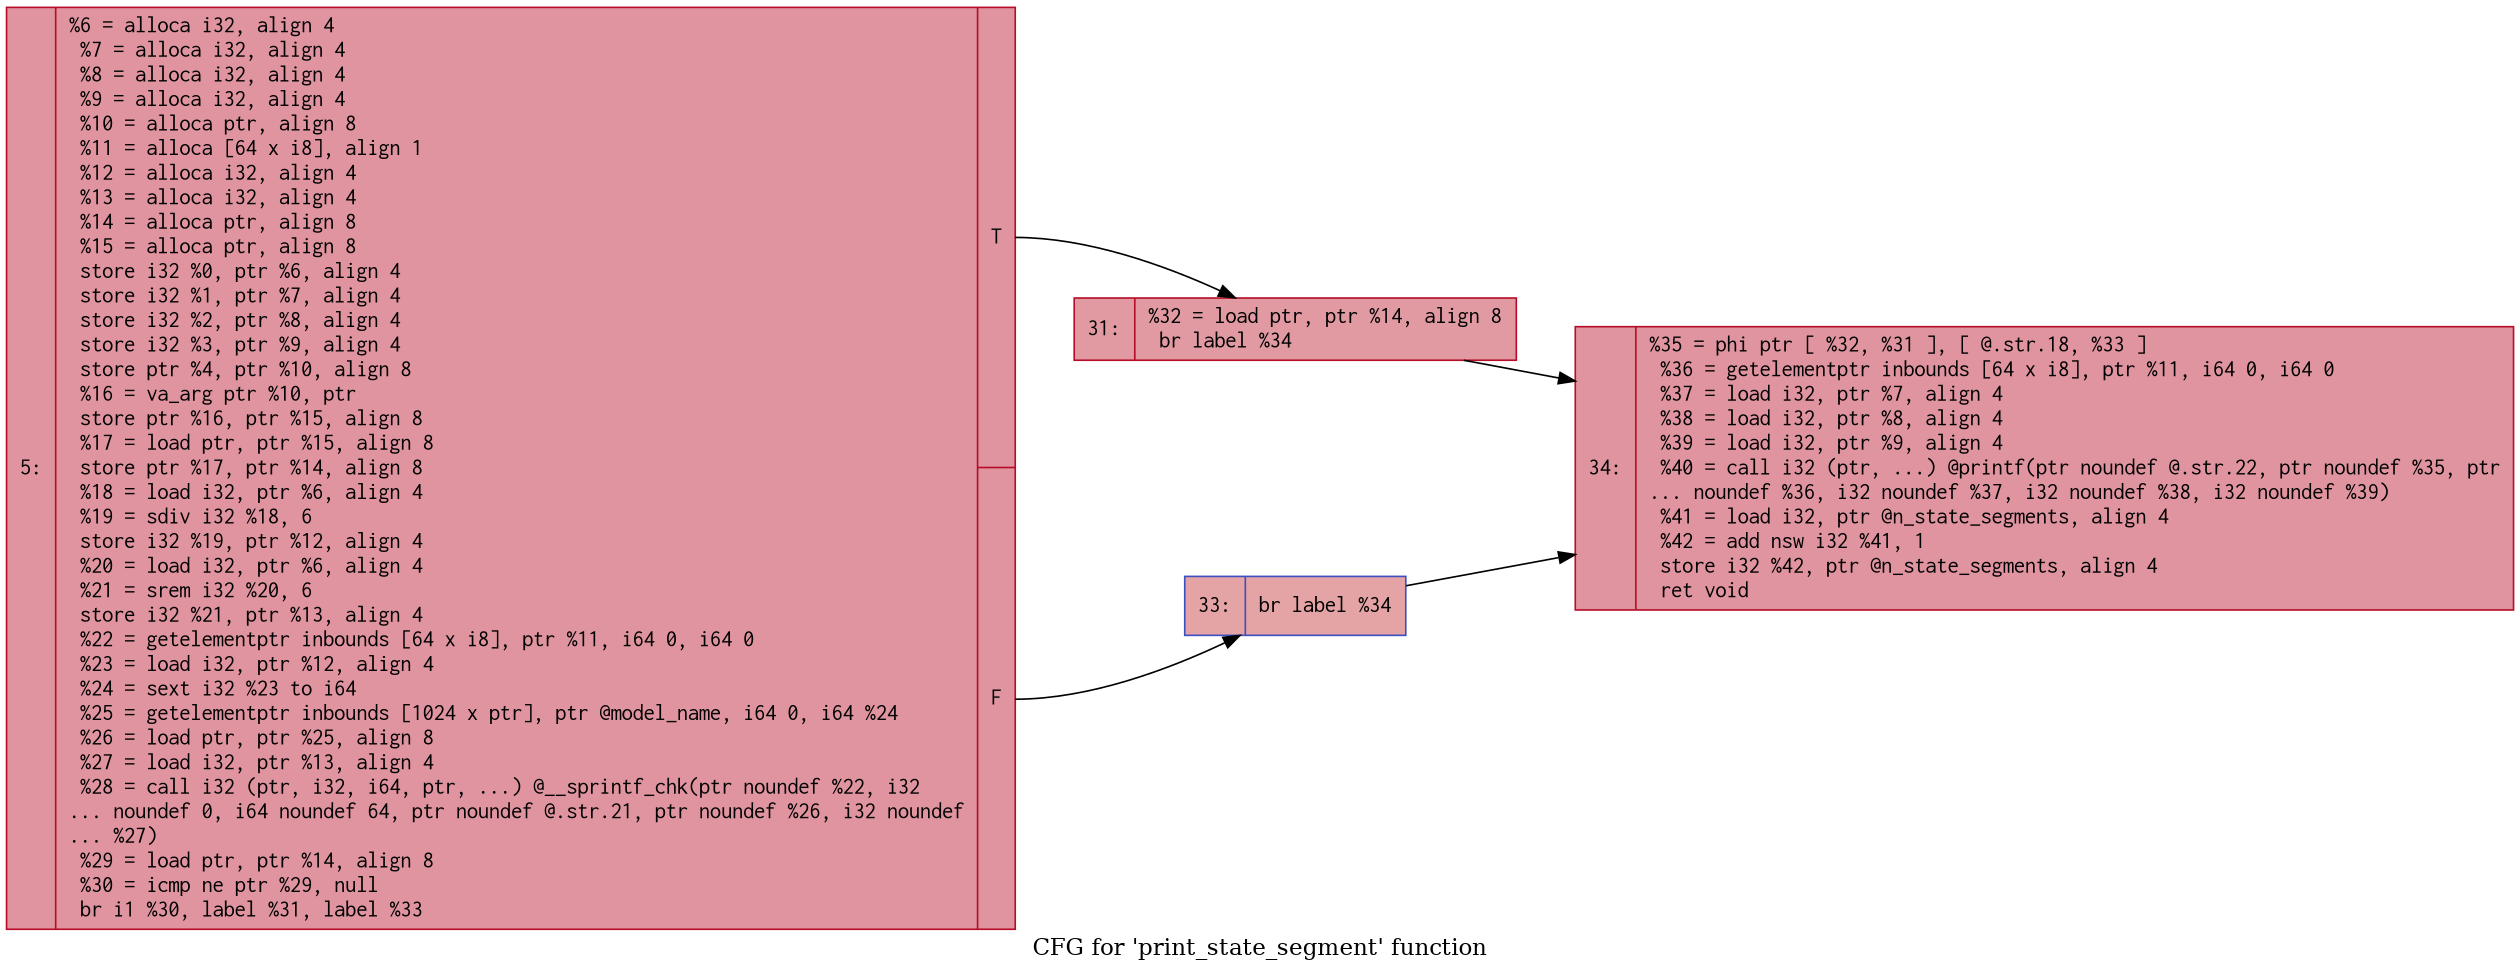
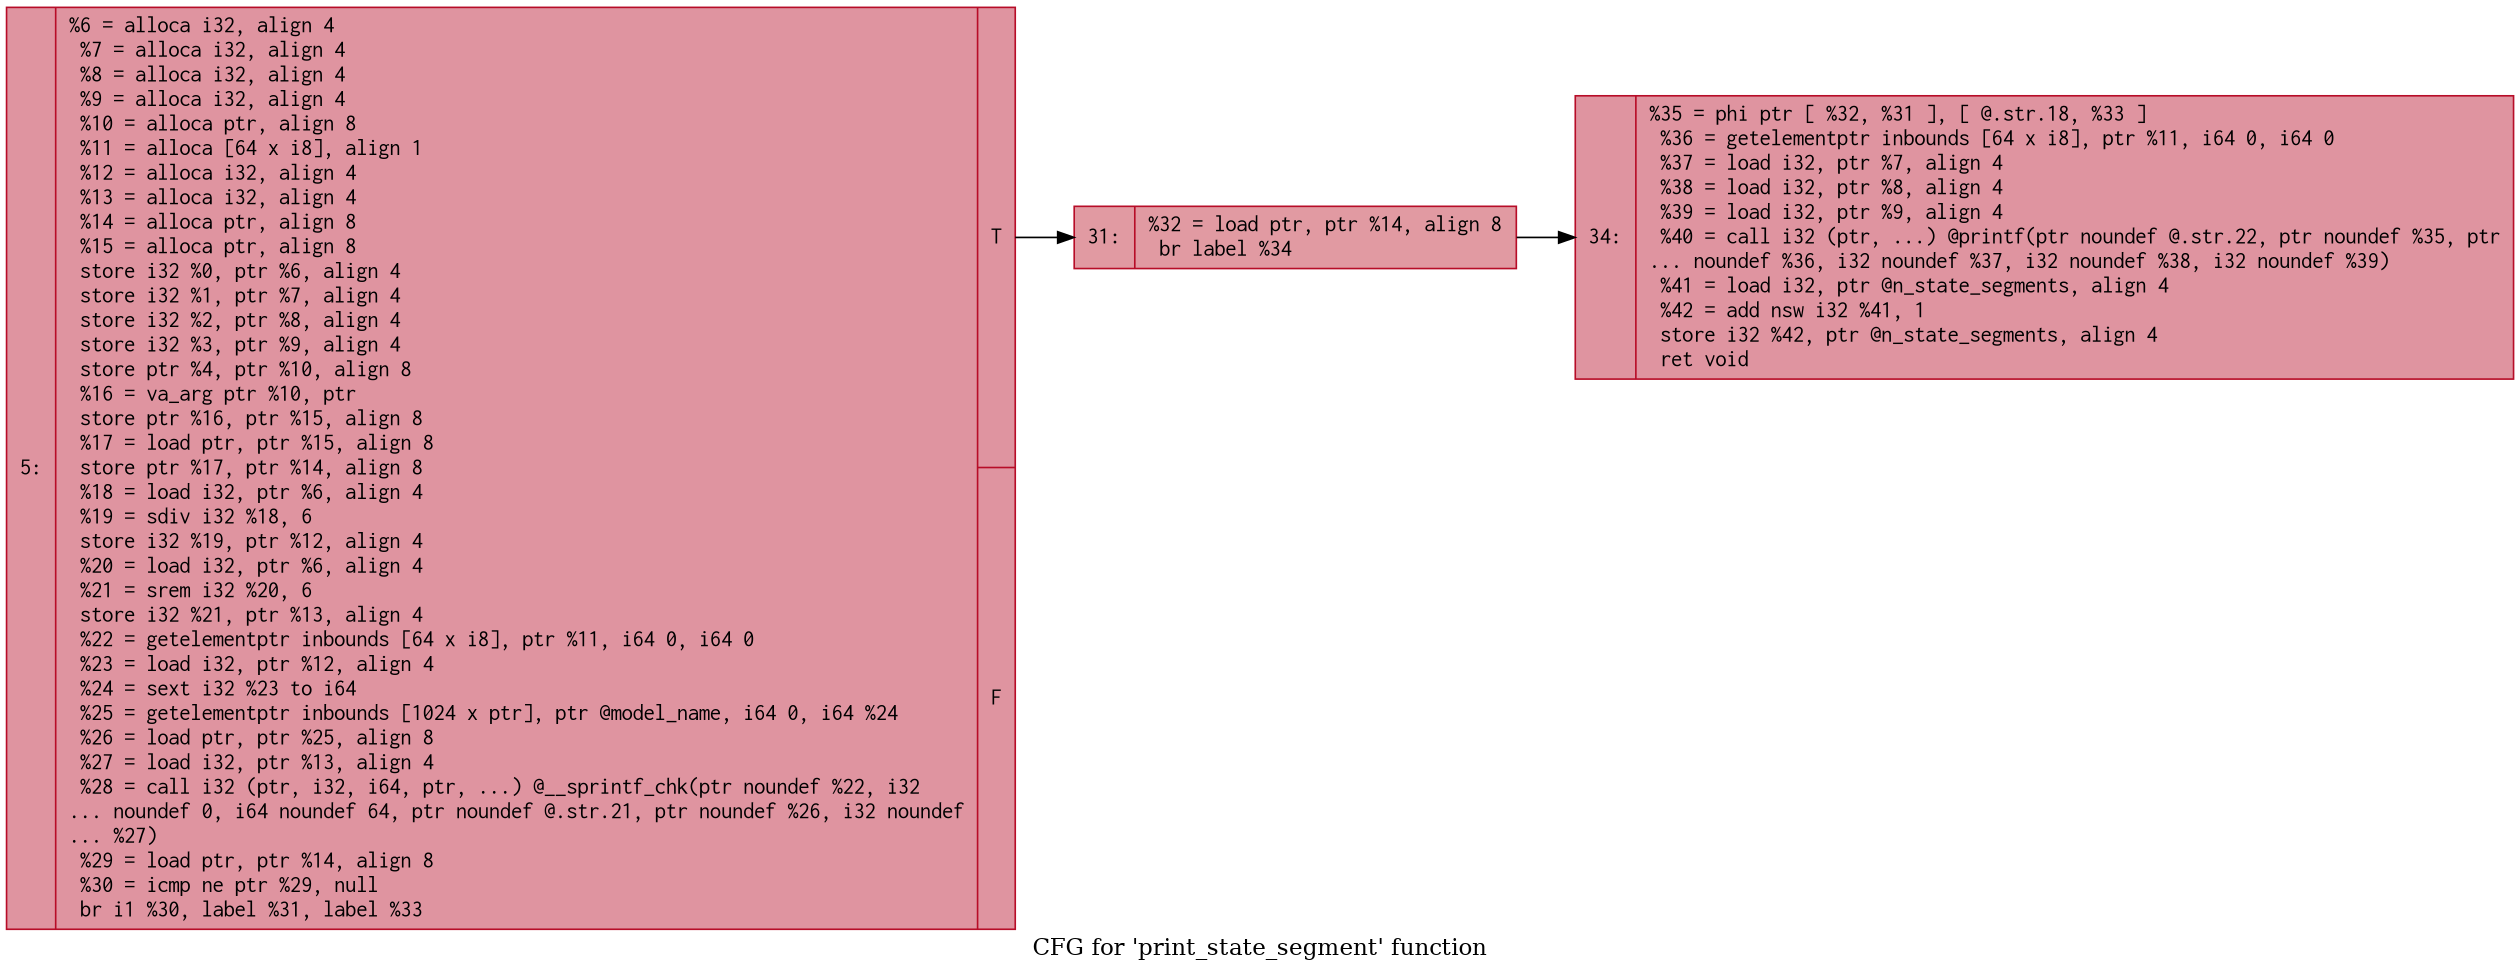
(1295, 606) -> none
